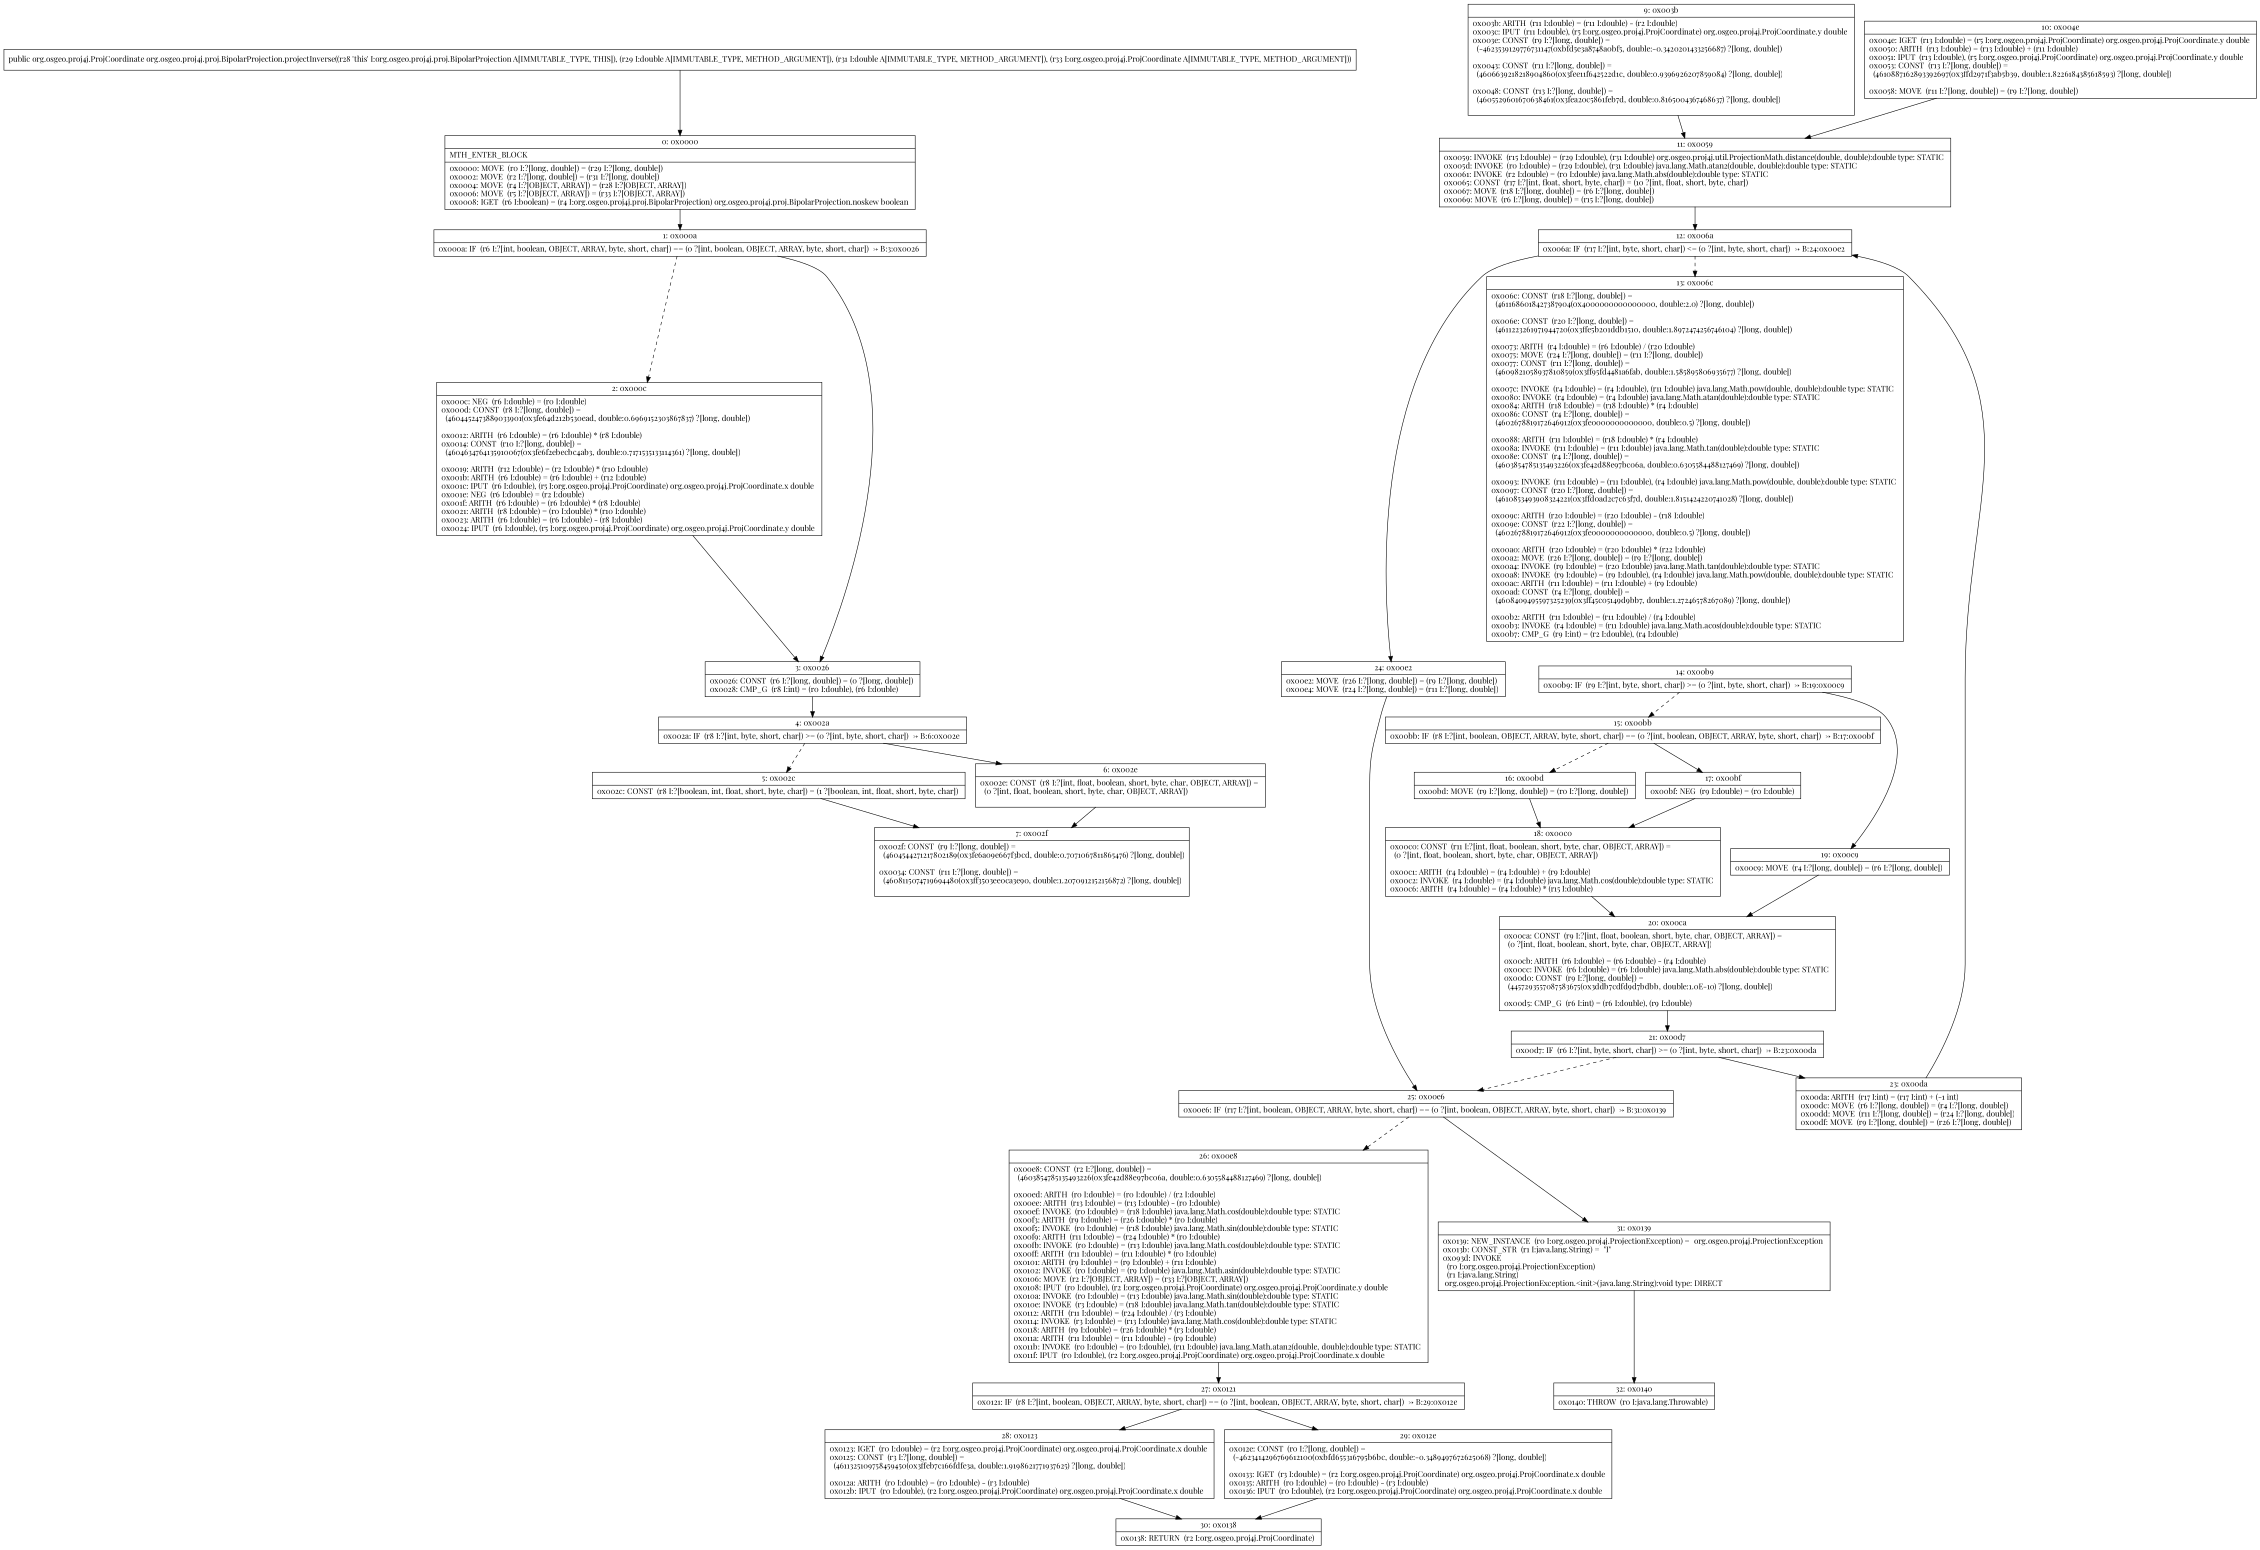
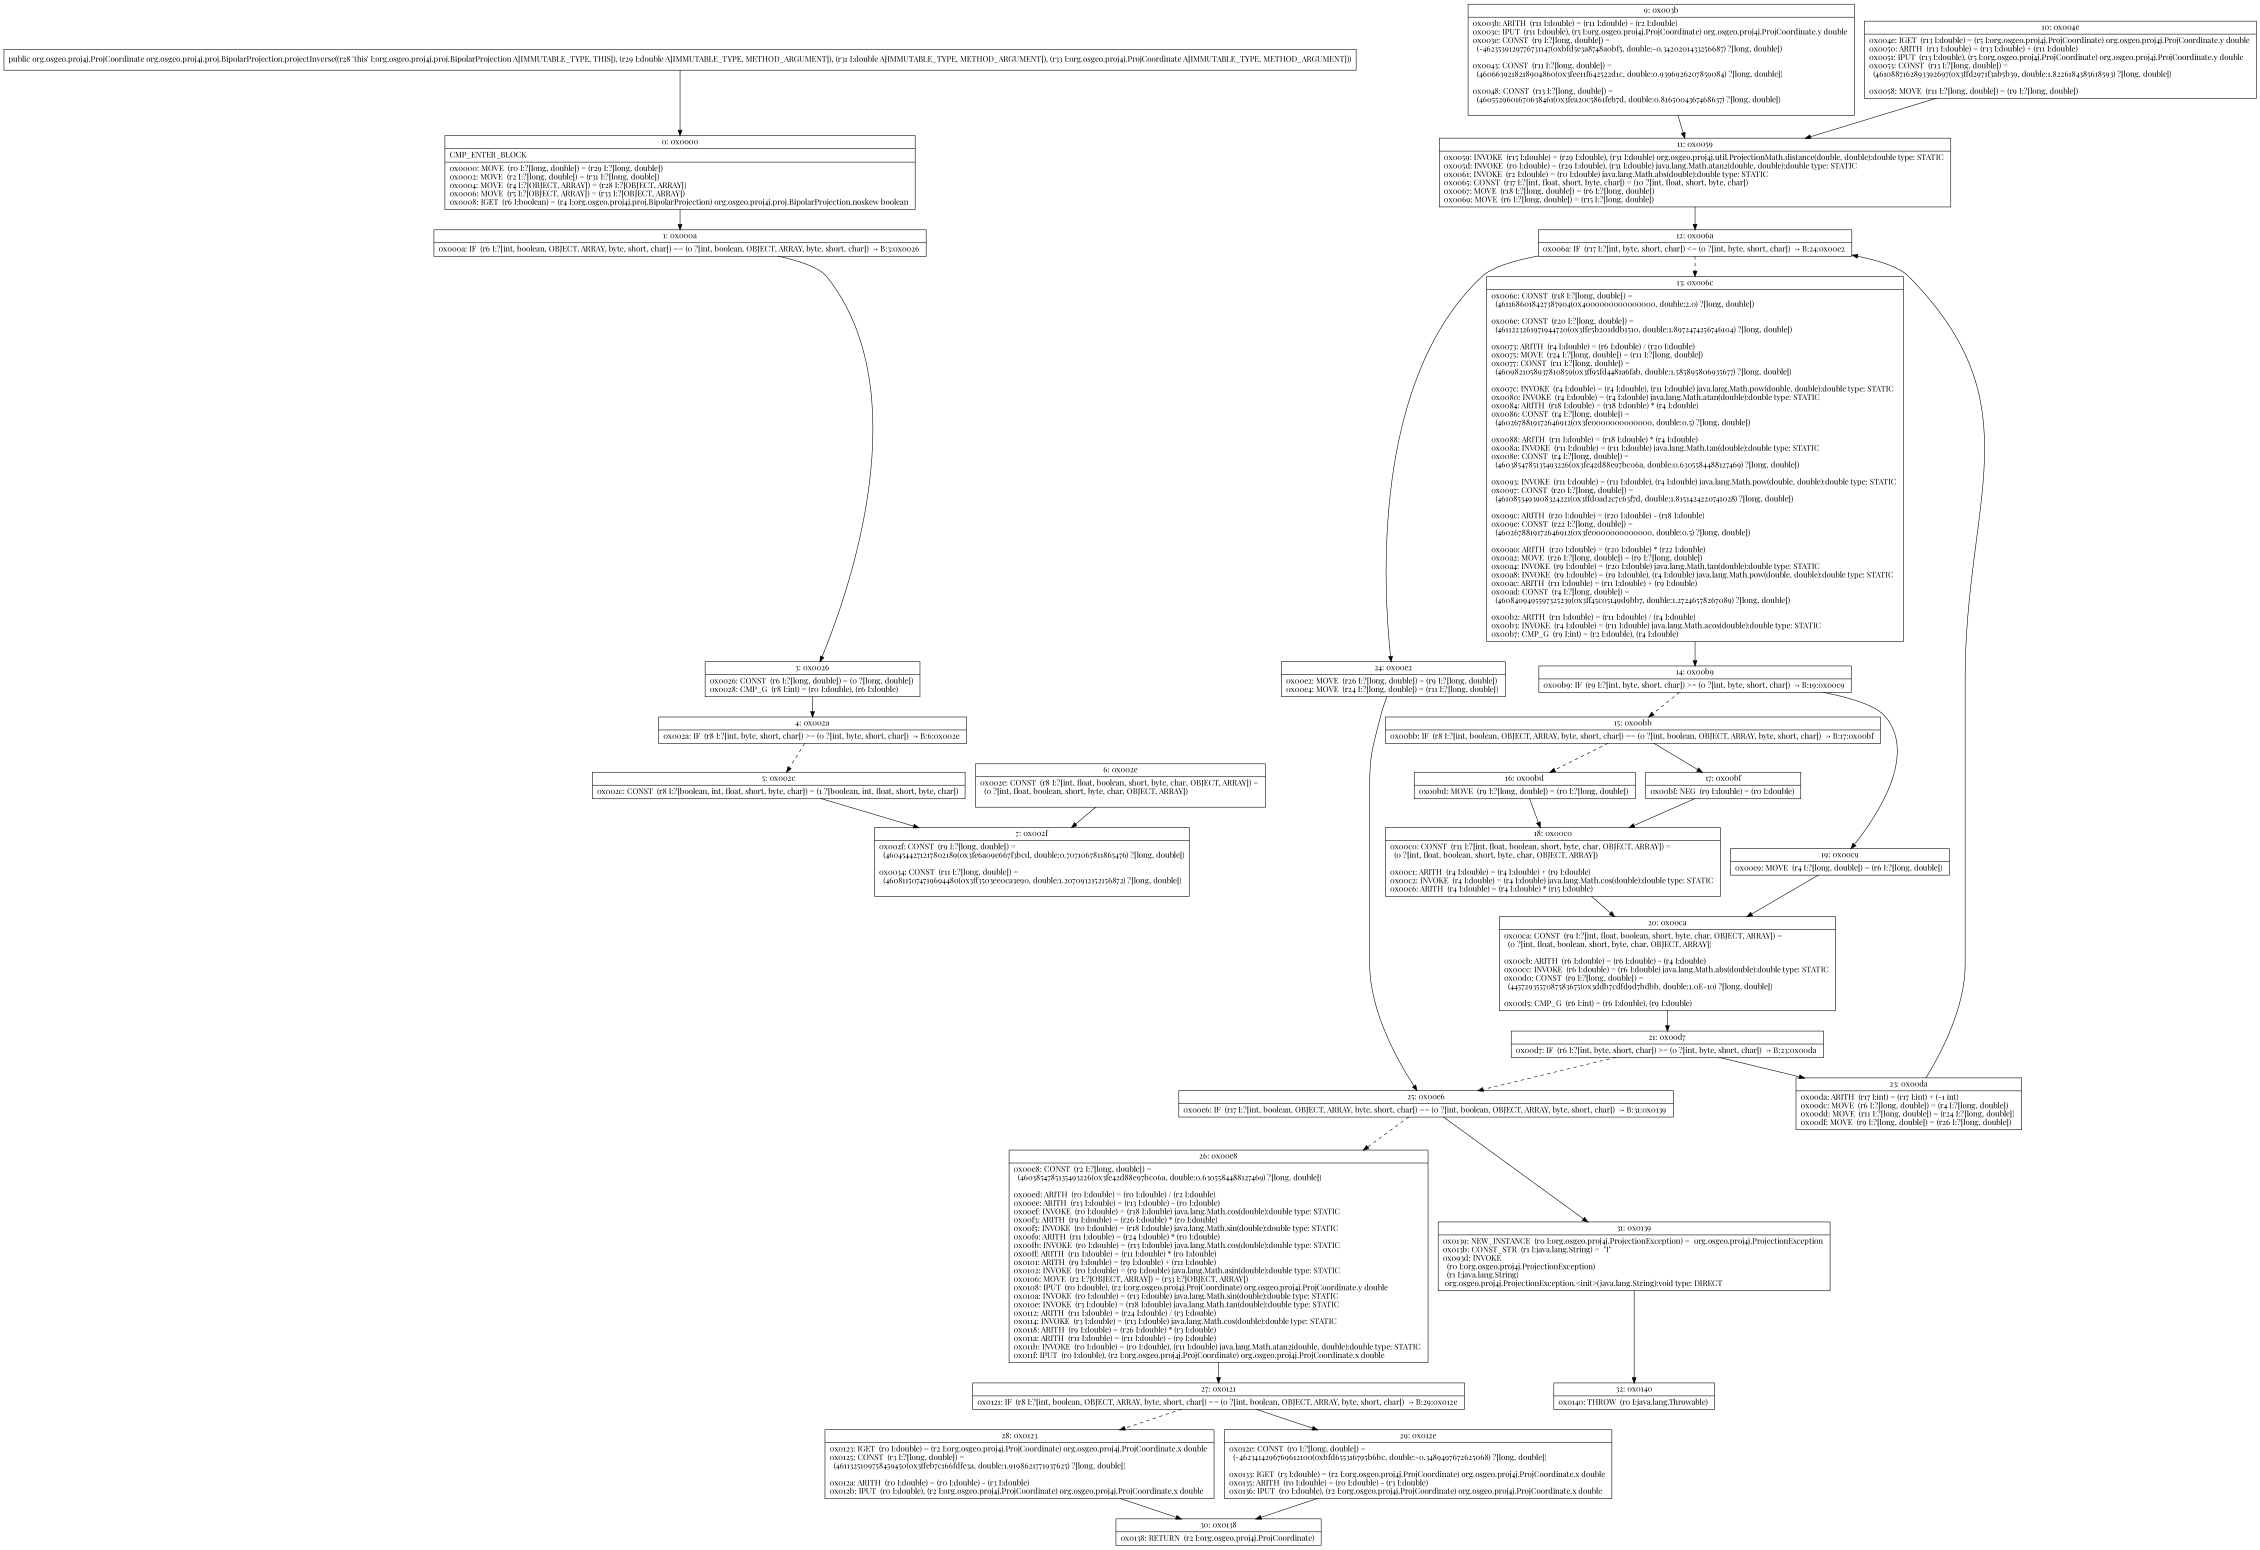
(489, 155) -> (488, 155)
(629, 459) -> none
none -> (1695, 651)
(940, 753) -> none
(1153, 1419) -> (1153, 1419)
